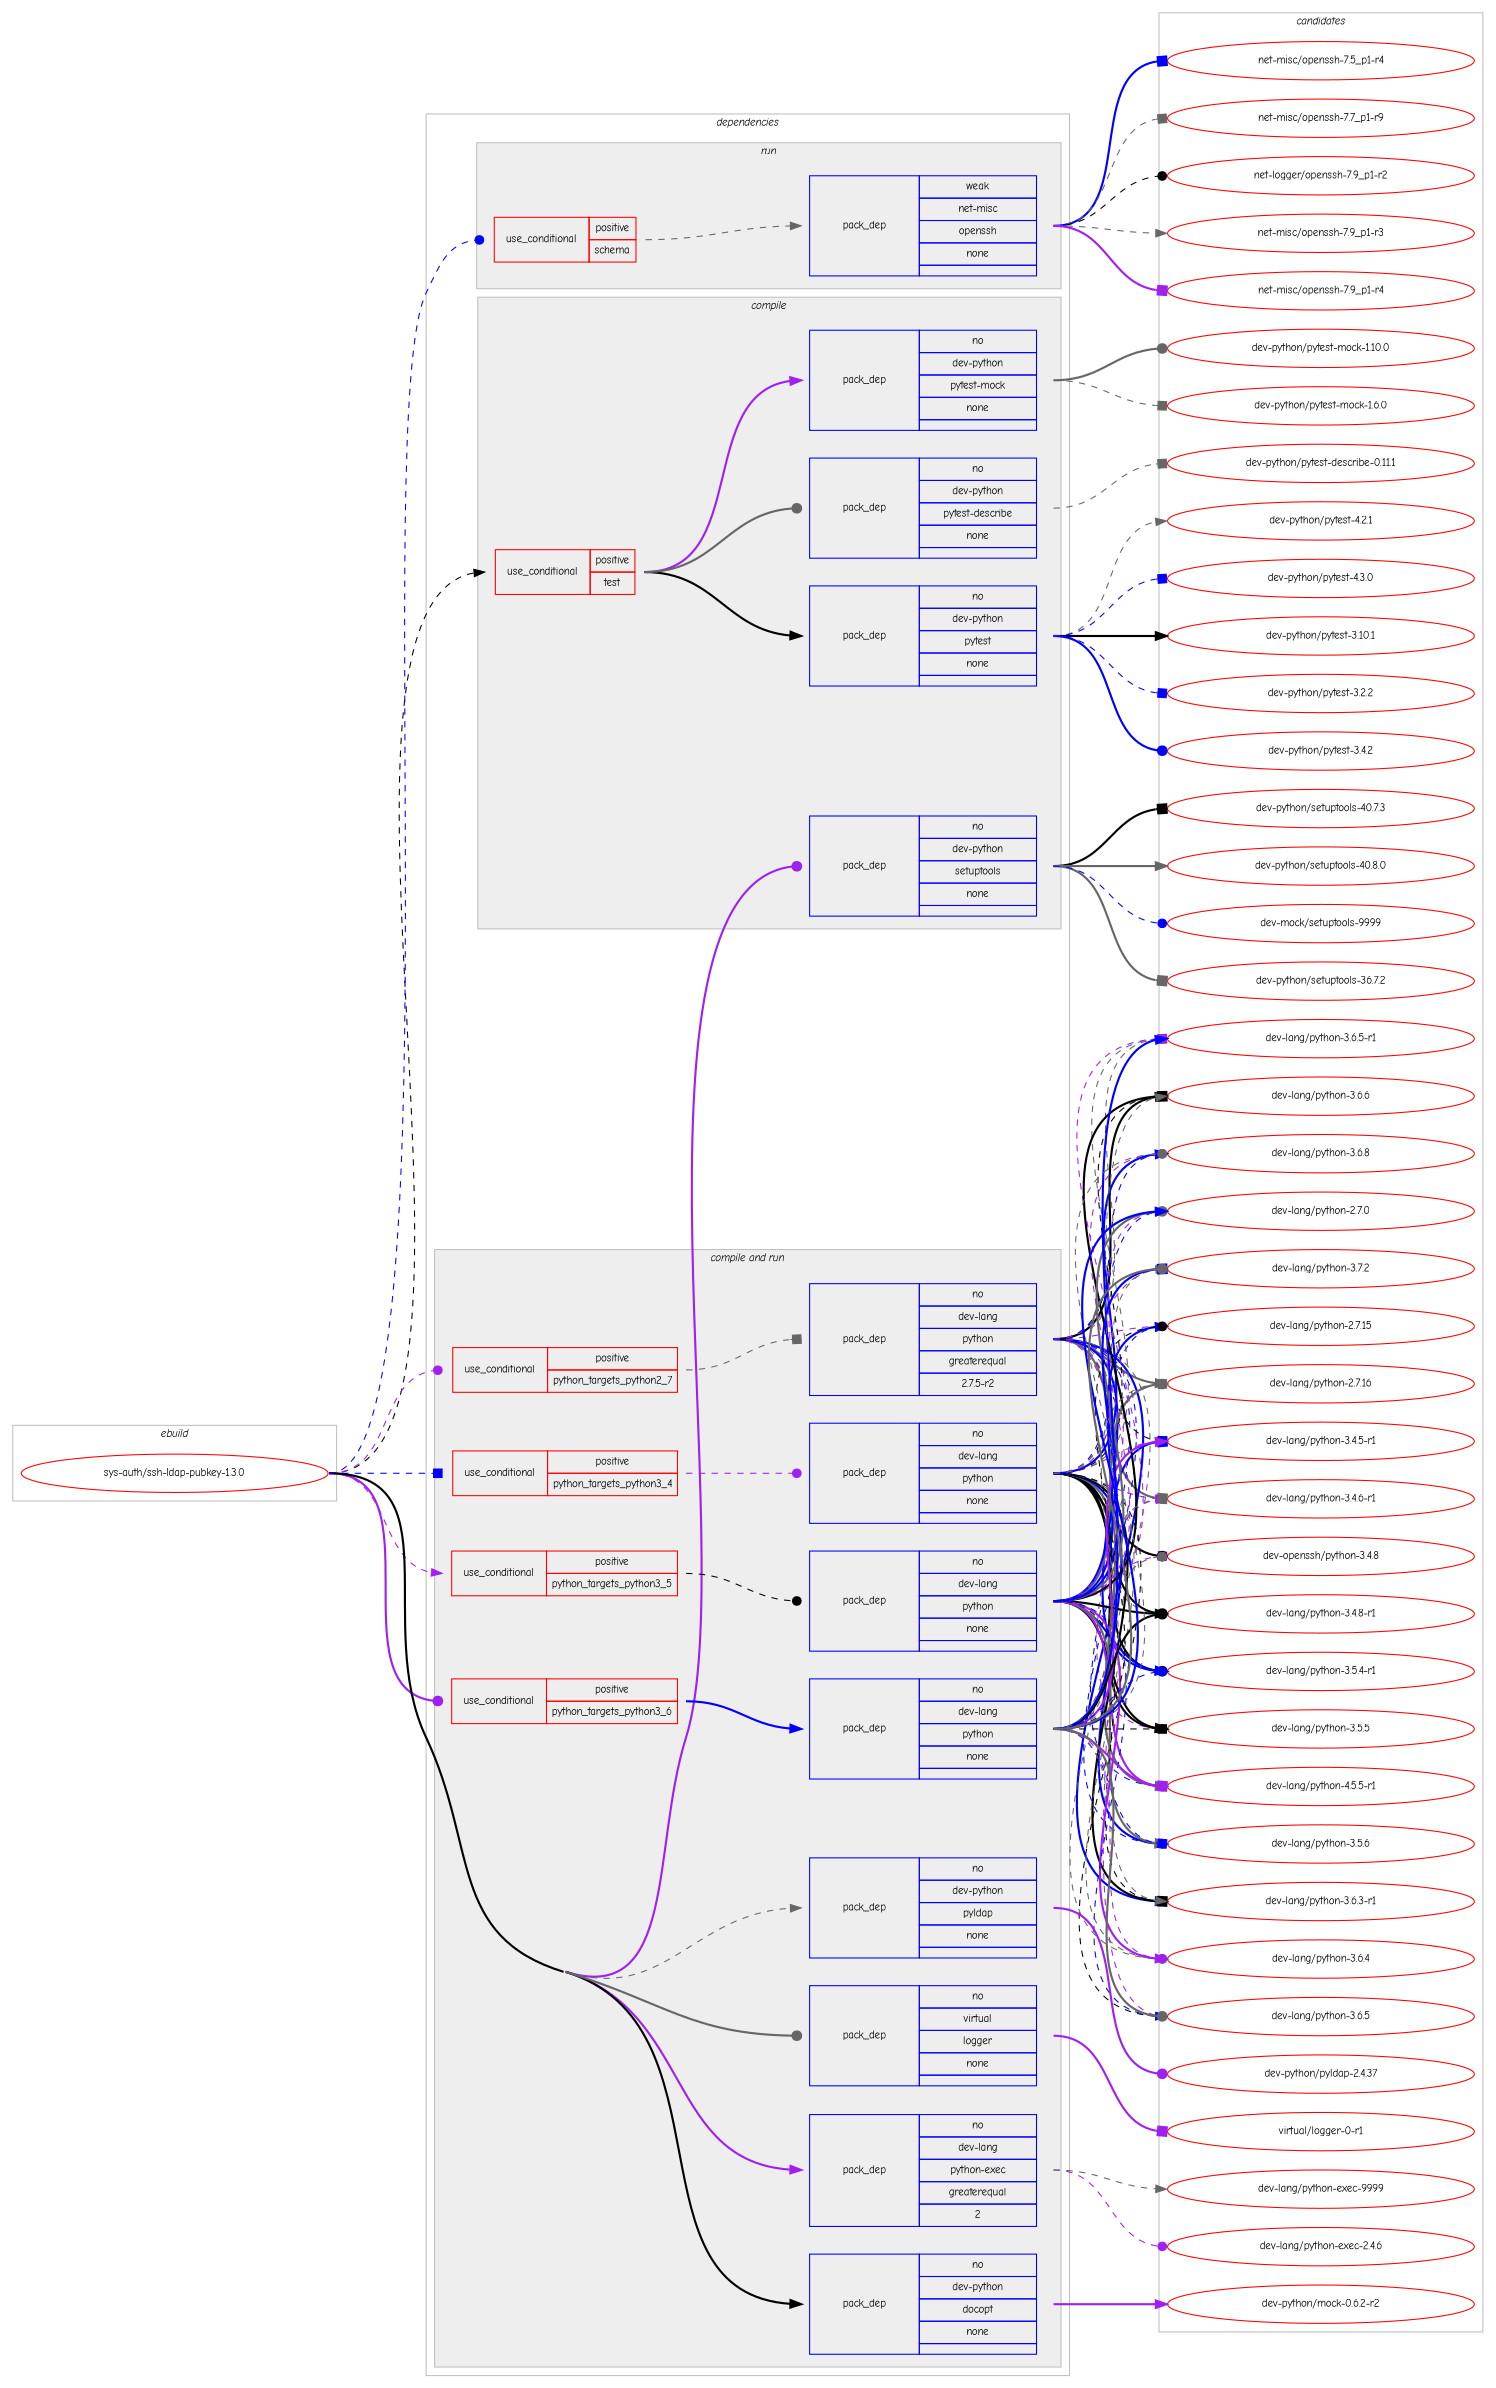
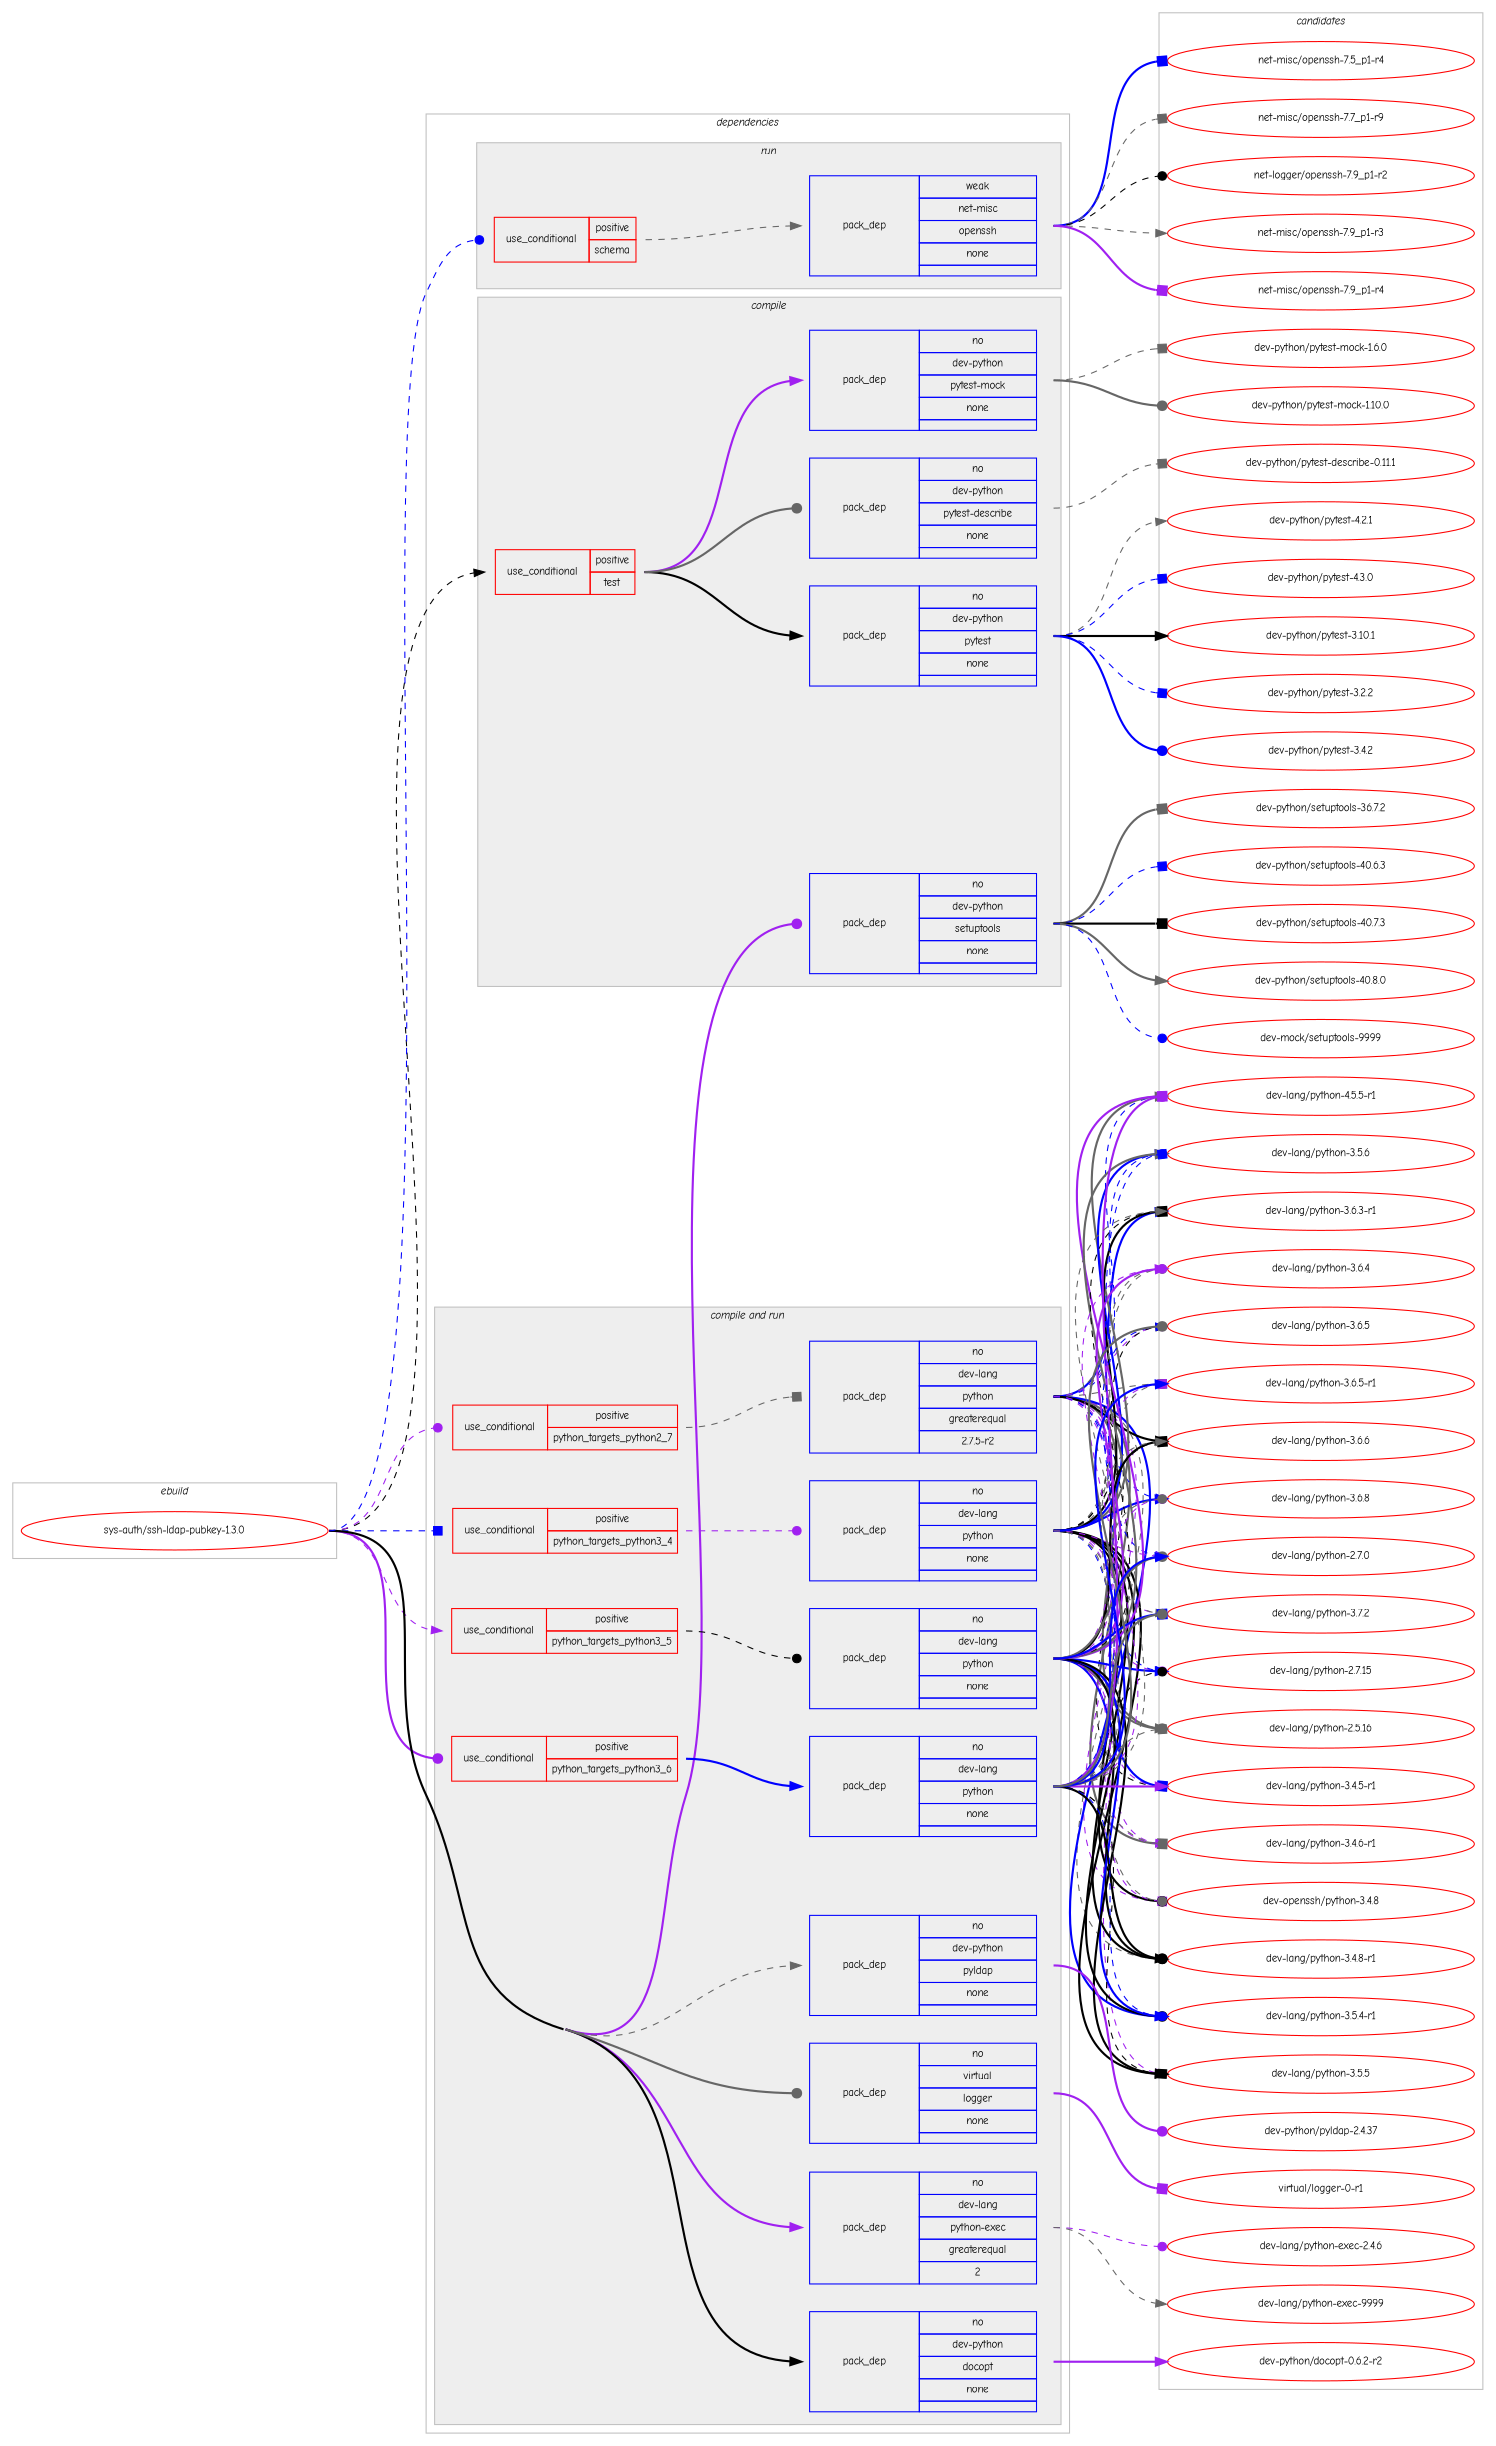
none -> (1321, 866)
(1321, 1384) -> (1321, 1729)
(1321, 2304) -> (1321, 2362)
